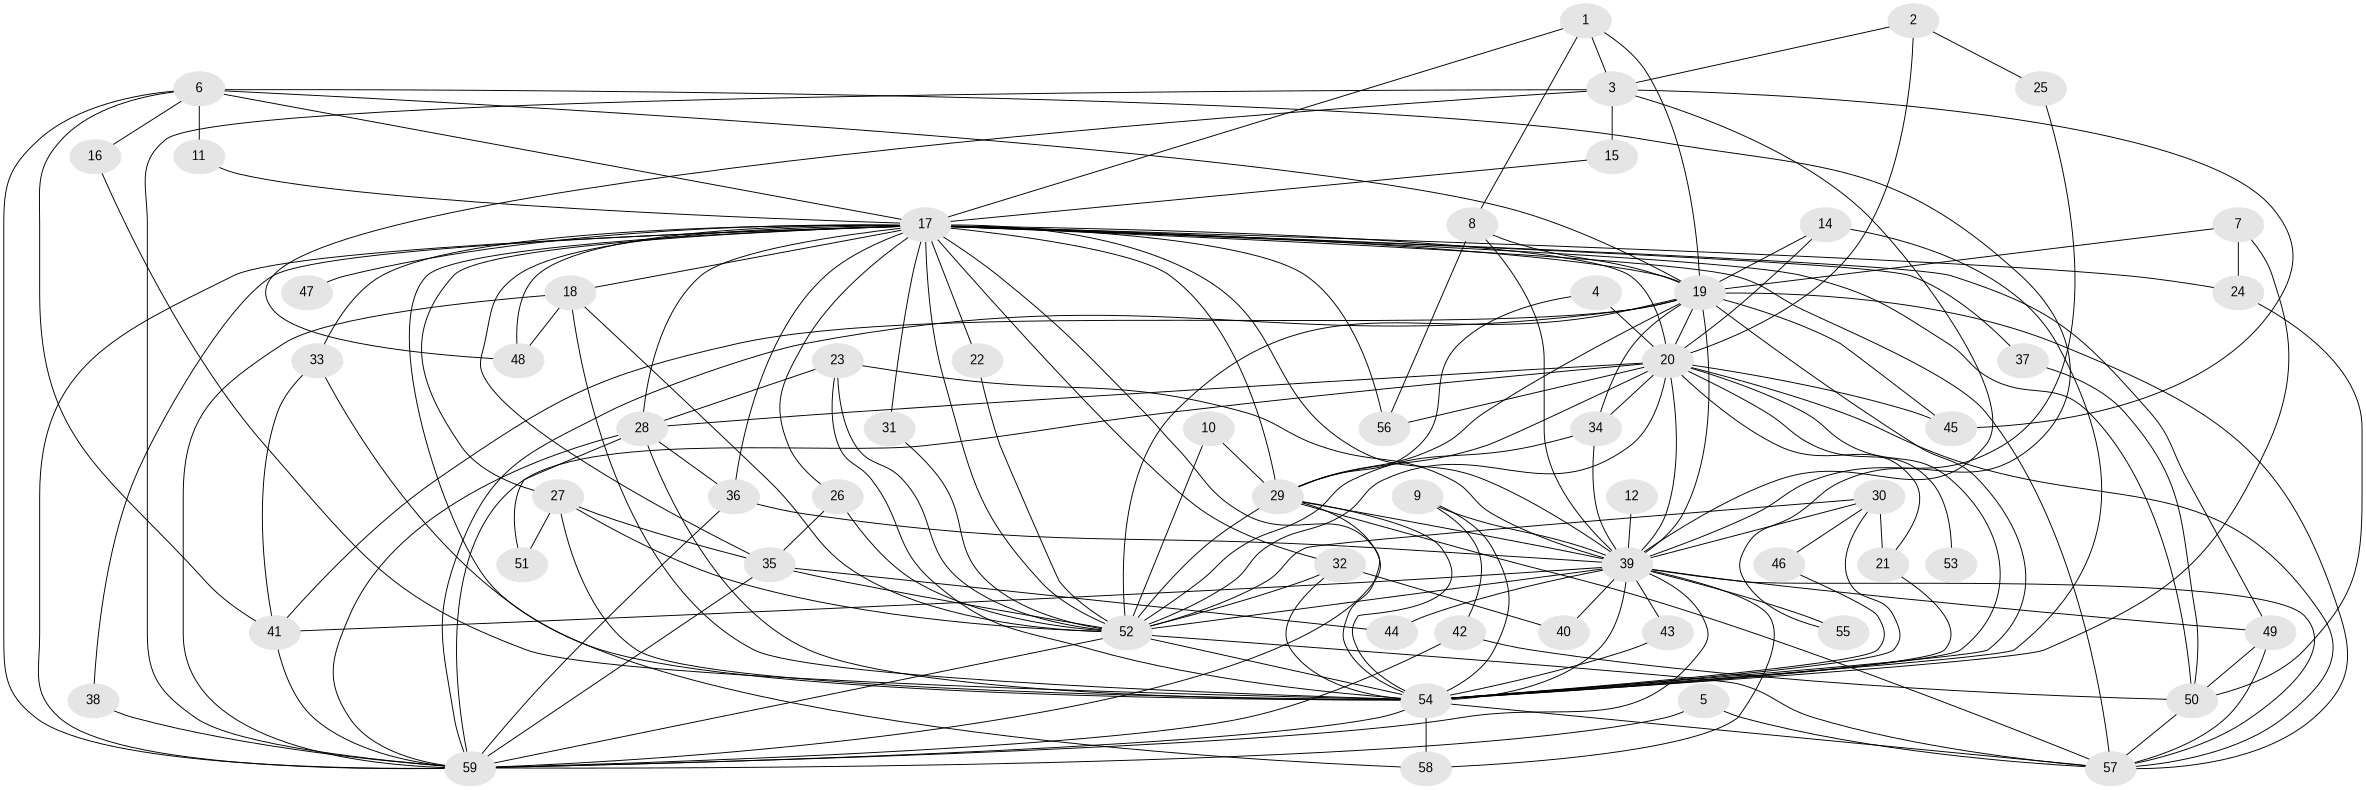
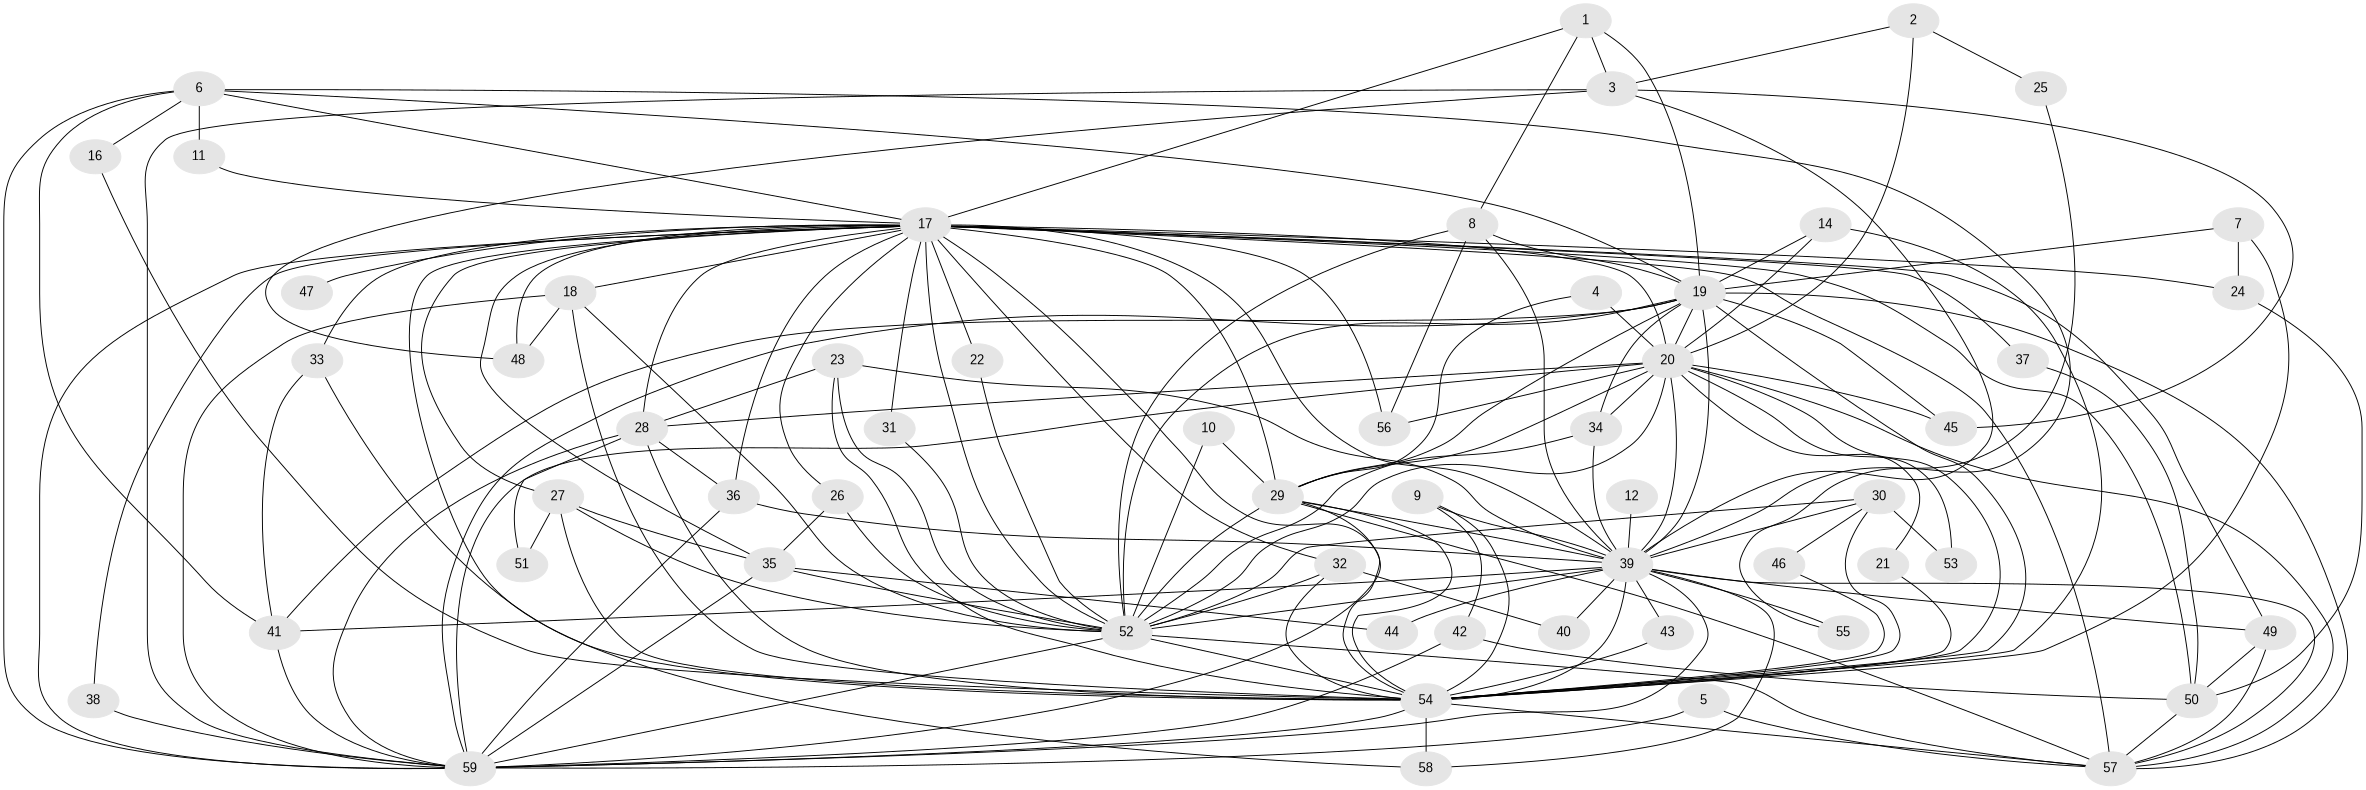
(1612, 157) -> none
(1317, 241) -> none
none -> (1196, 354)
(1881, 531) -> (1916, 532)
